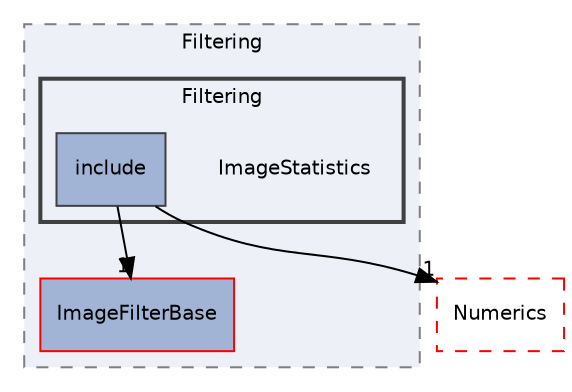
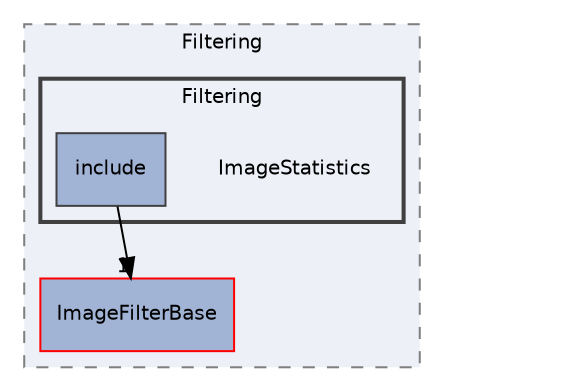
(500, 315) -> none
